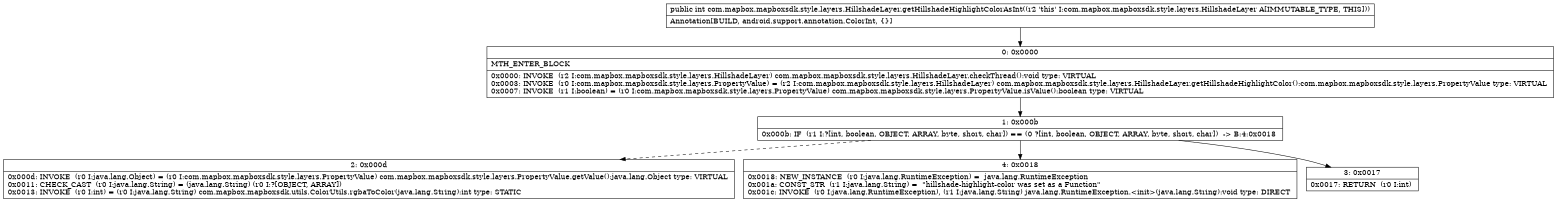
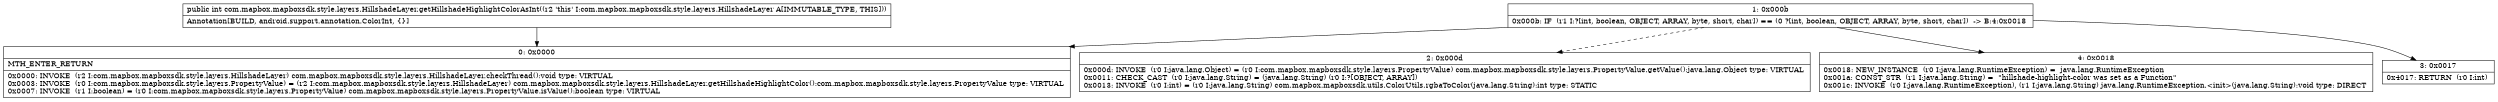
(531, 64) -> (50, 64)
(1020, 105) -> (1291, 37)
(1362, 185) -> (2438, 78)
